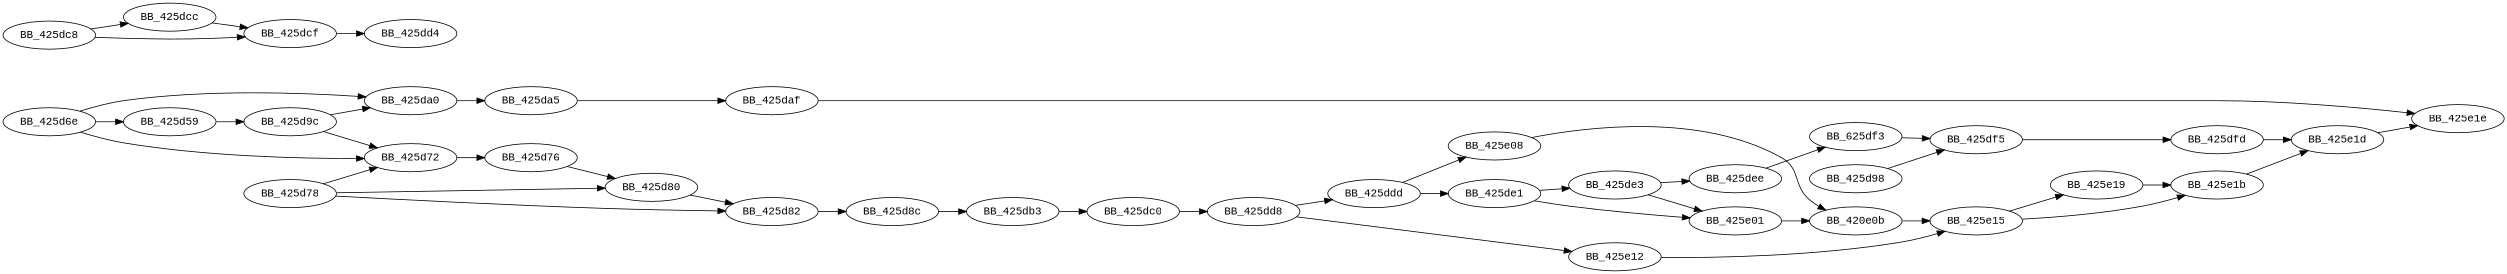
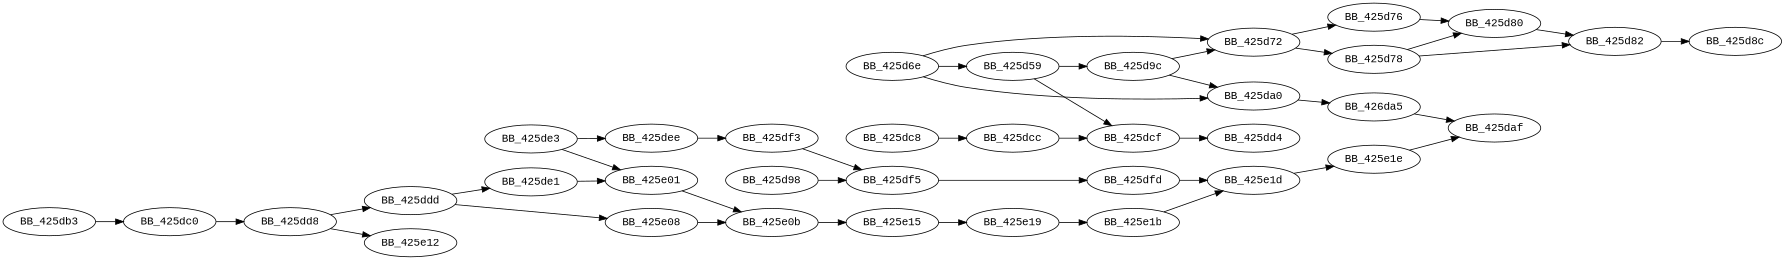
(166, 39) -> (1073, 102)
(531, 101) -> (1374, 107)
(1613, 101) -> (1430, 145)
(1856, 137) -> (772, 138)
(347, 177) -> (1310, 50)
(1551, 190) -> none
(949, 212) -> none
(2101, 212) -> none
(1856, 221) -> (772, 222)
(1800, 253) -> none
